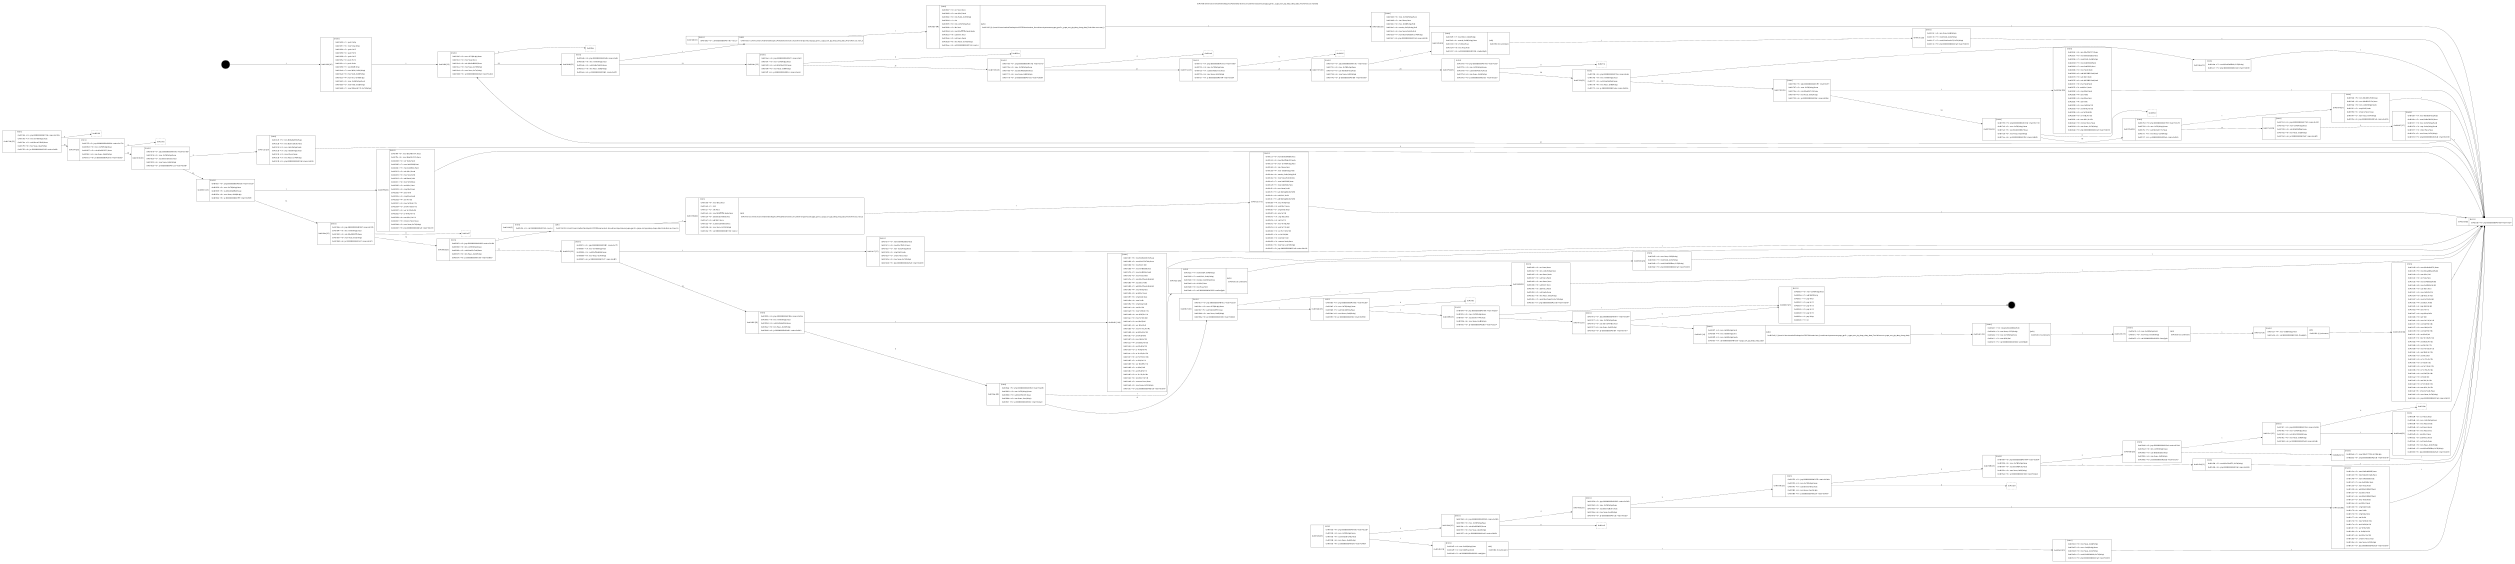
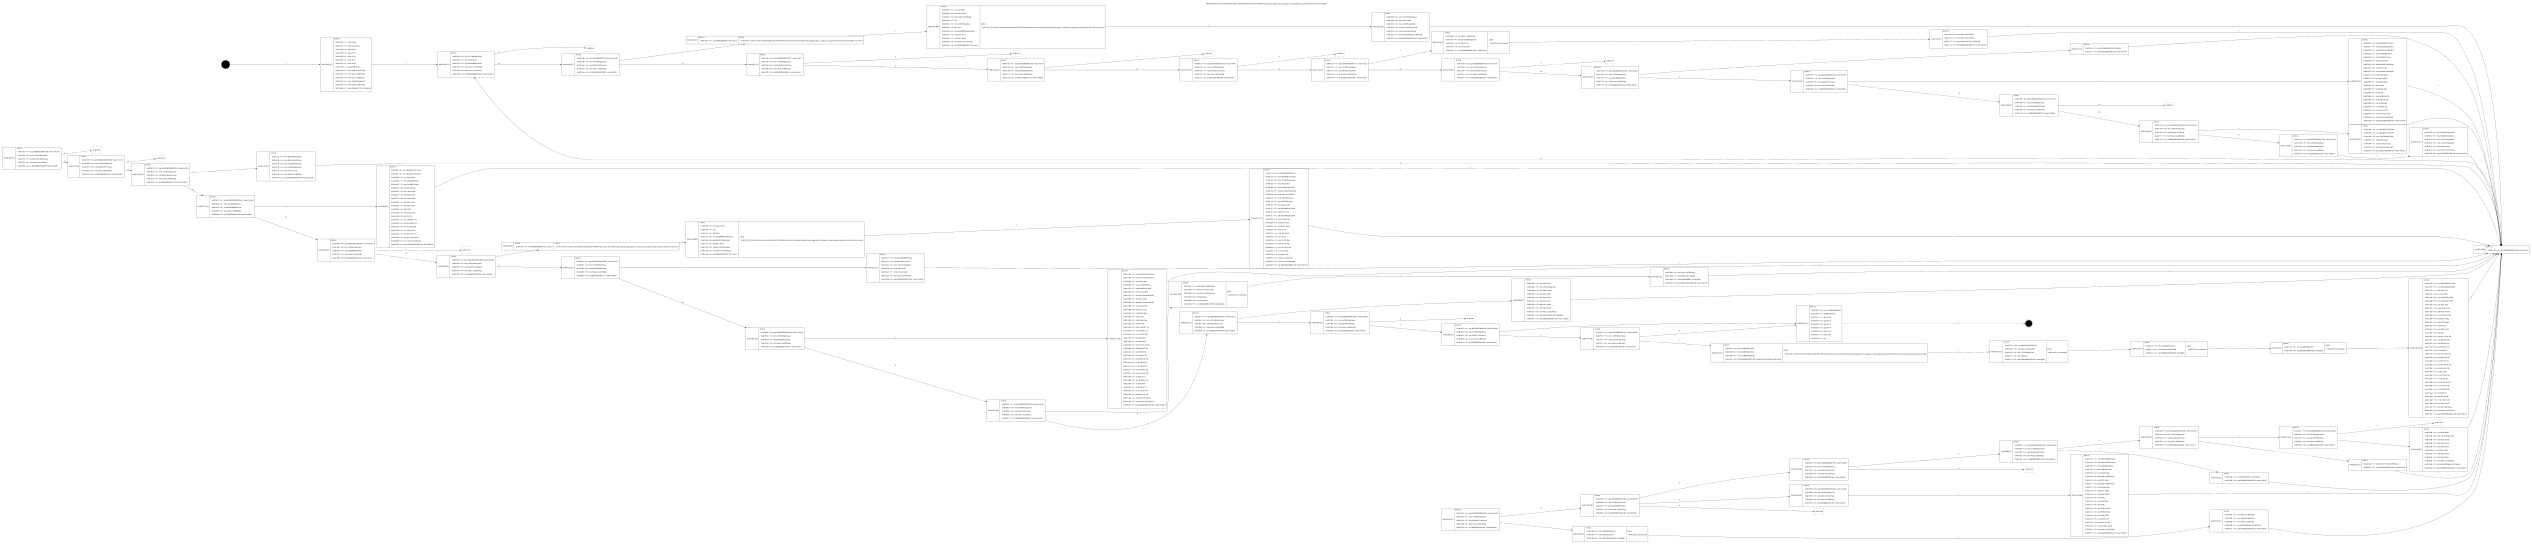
(1701, 497) -> (1714, 483)
